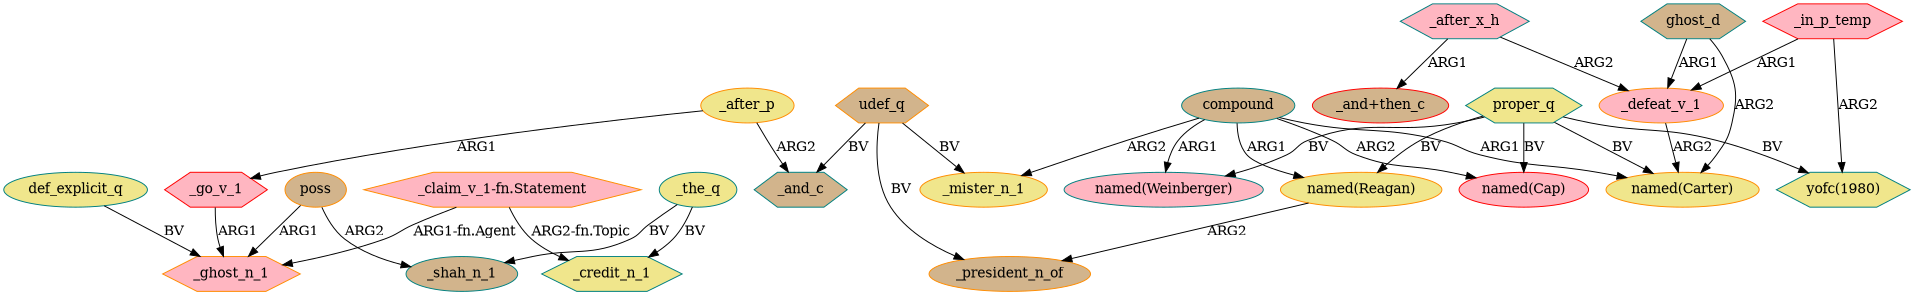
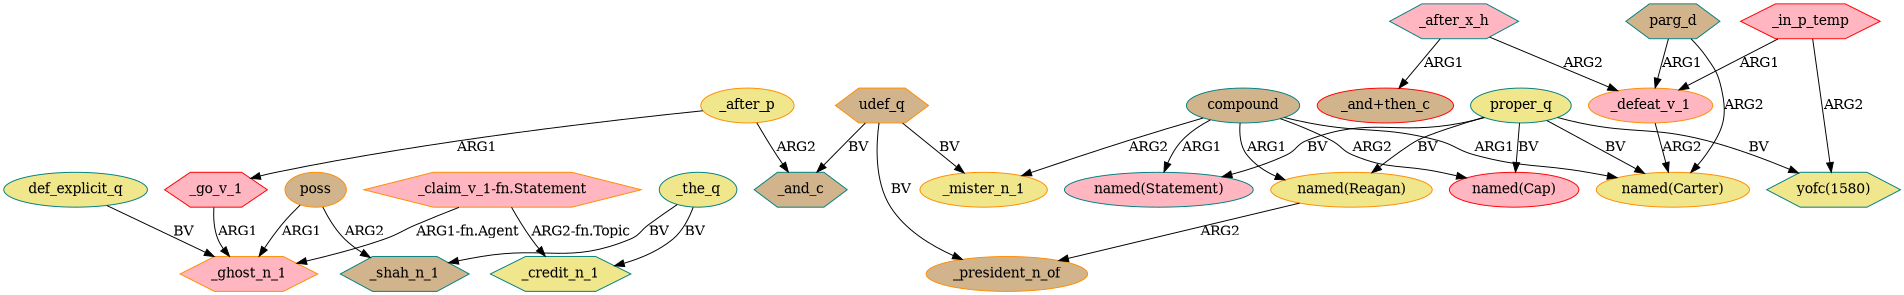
(1693, 21) -> (1673, 21)
(1524, 106) -> (1521, 106)
(1164, 190) -> (1159, 190)
(1843, 190) -> (1834, 190)
(462, 274) -> (405, 274)
